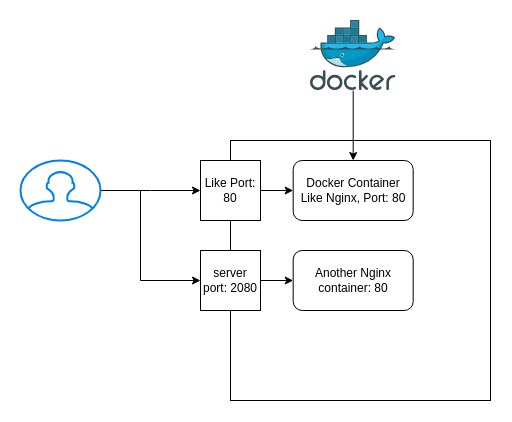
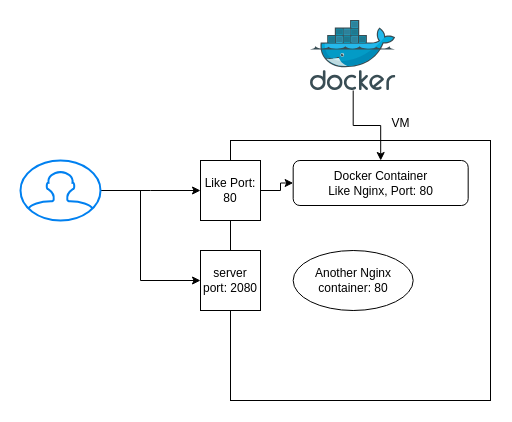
none -> (401, 124)
(353, 191) -> (381, 183)
(281, 281) -> none
(353, 281) -> (353, 281)
